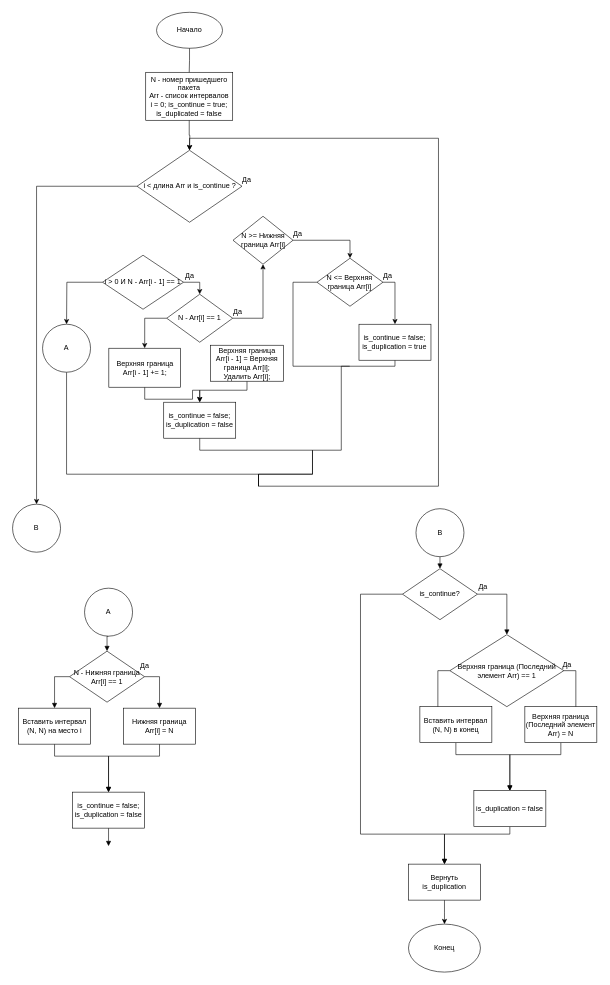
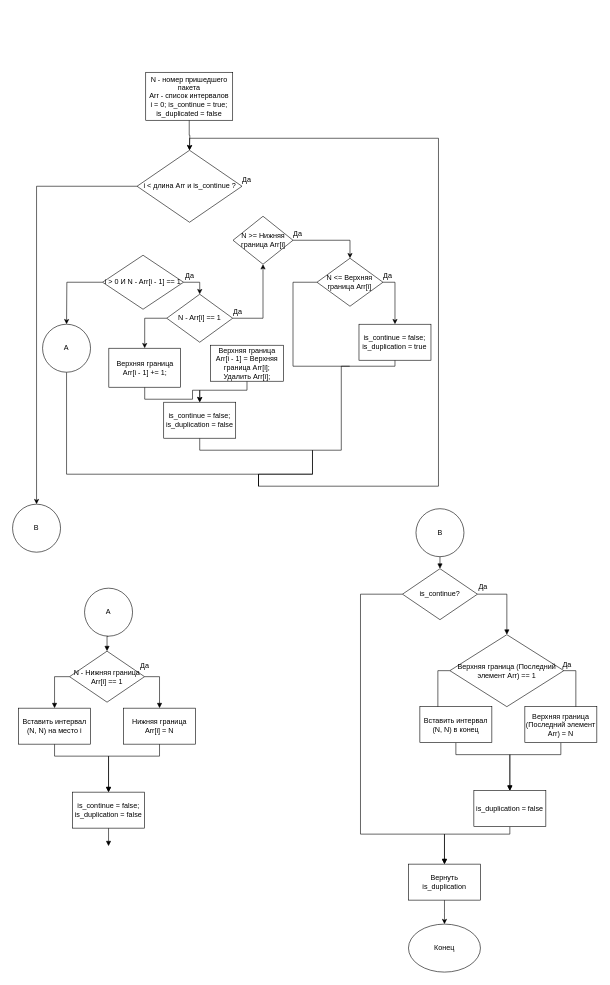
(189, 30) -> none
(189, 60) -> none
